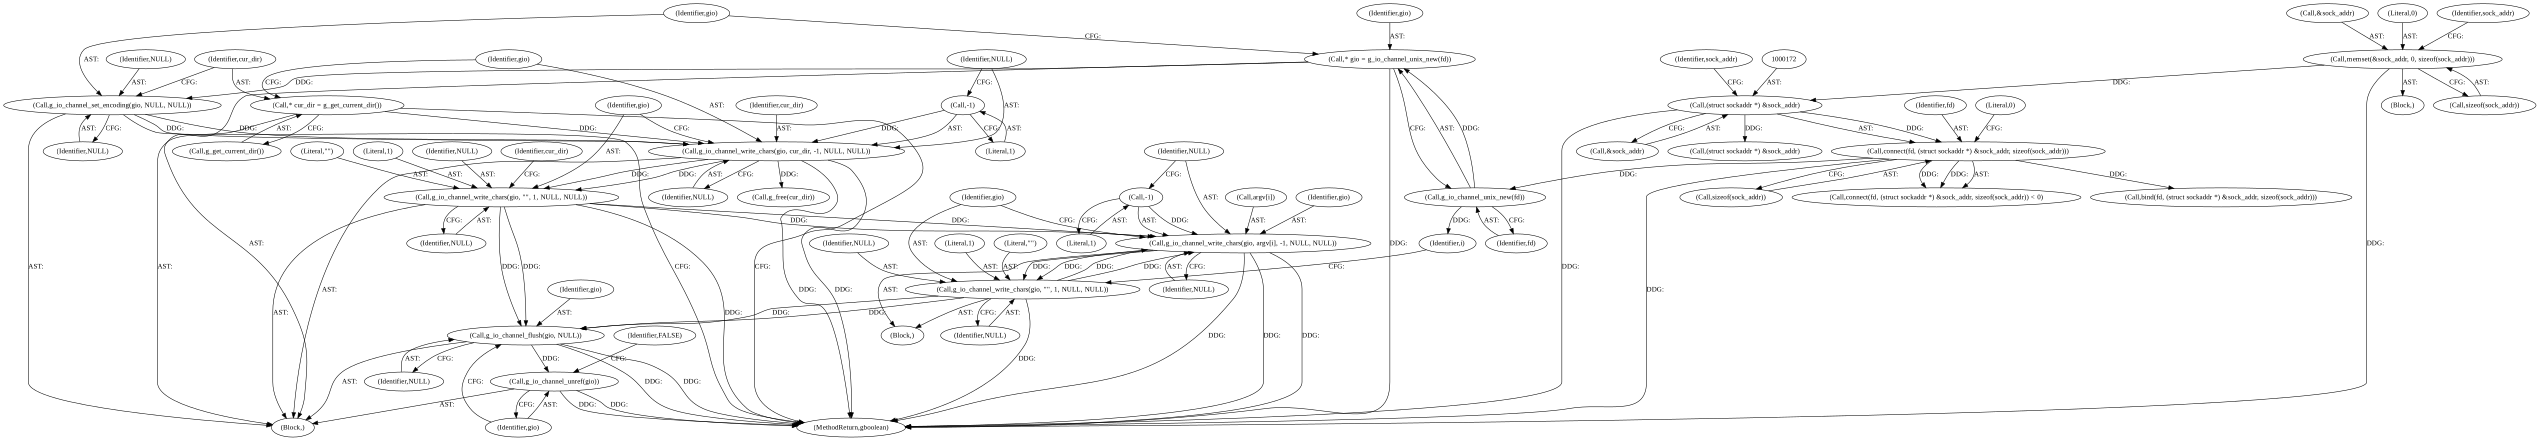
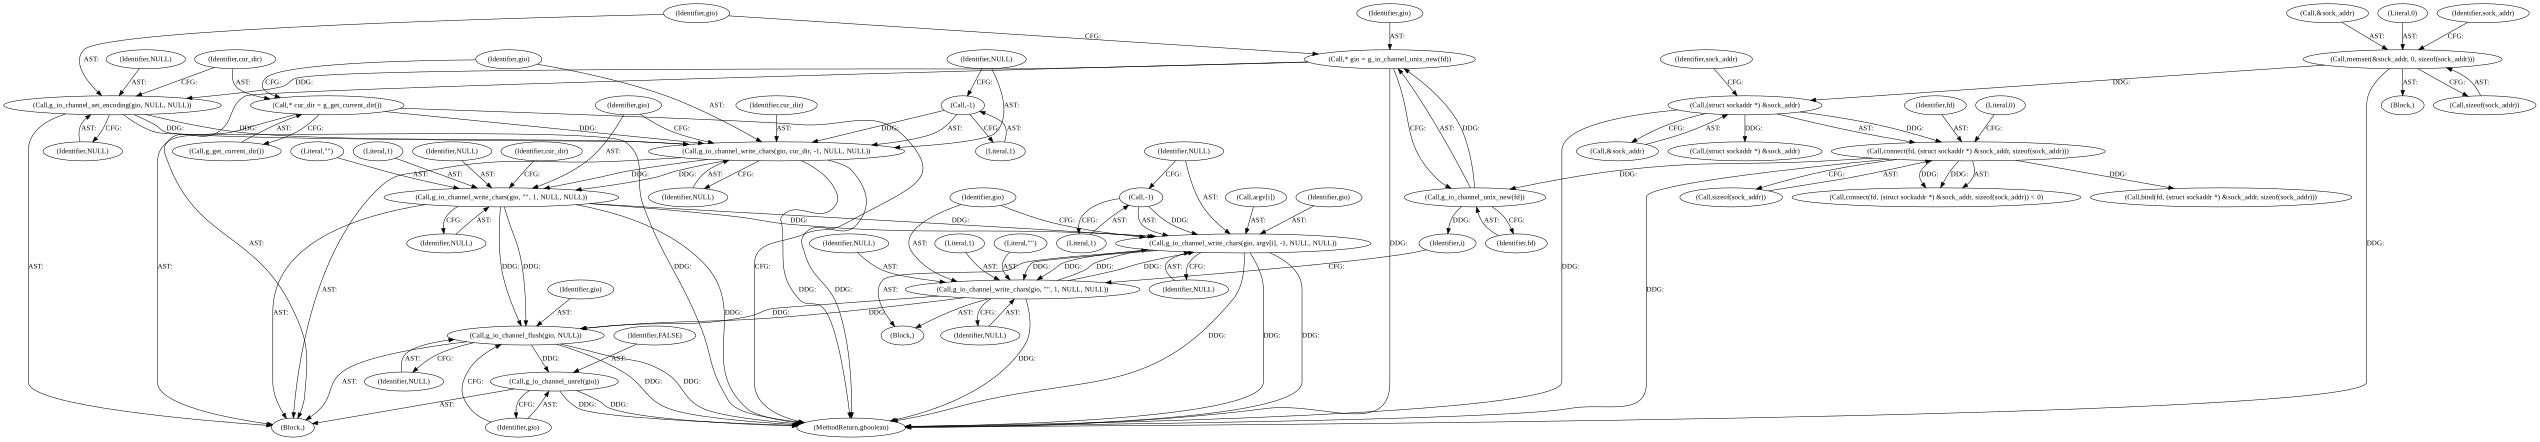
(1784, 59) -> none
(783, 197) -> none
(684, 266) -> (684, 266)
(620, 359) -> (620, 359)
